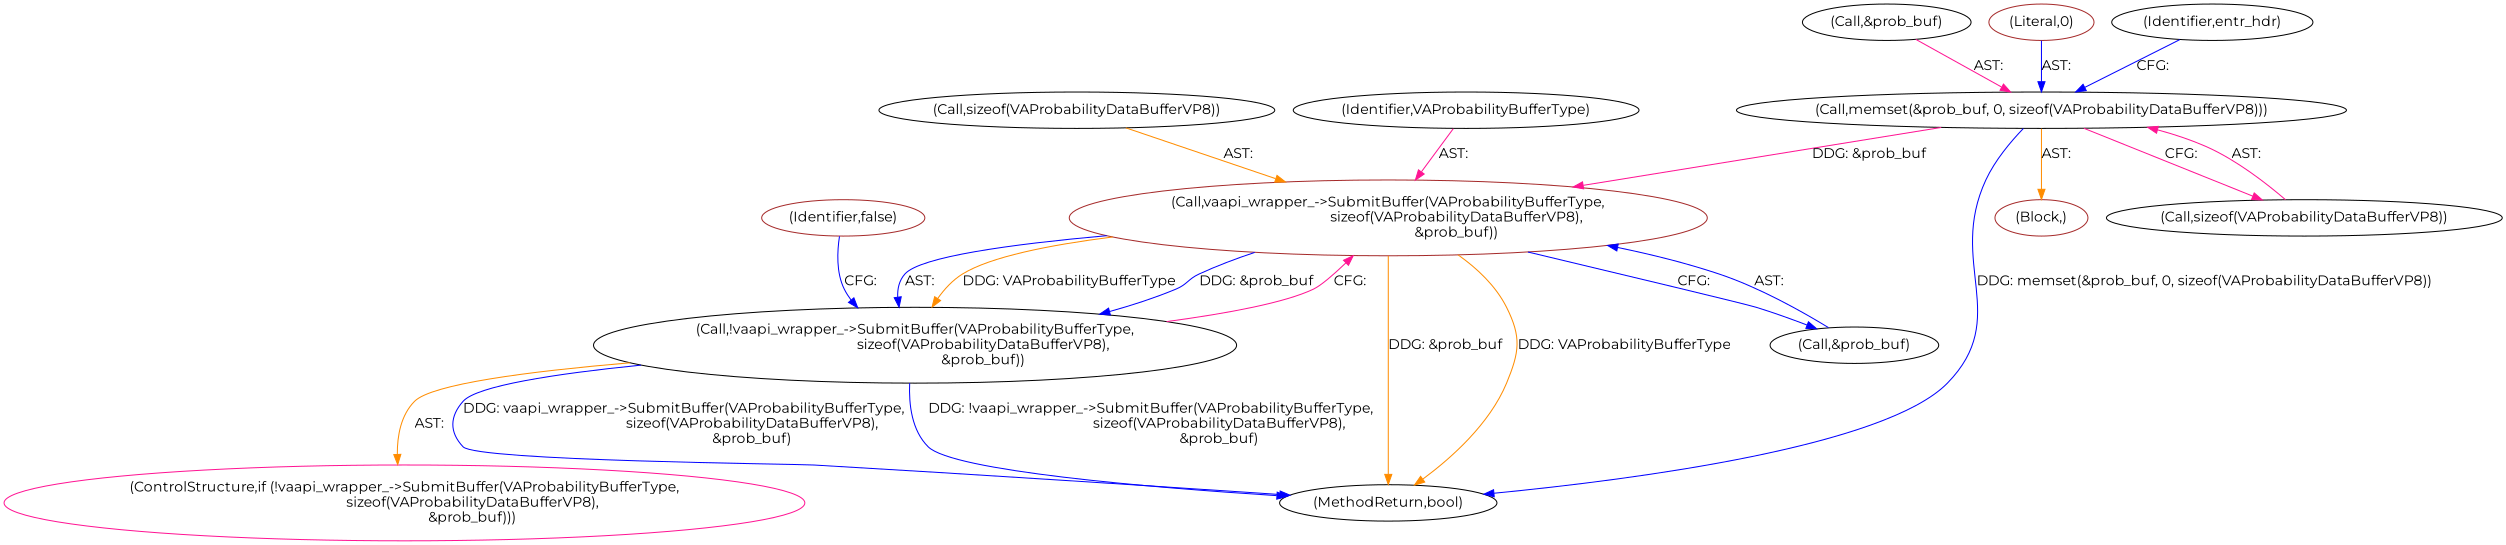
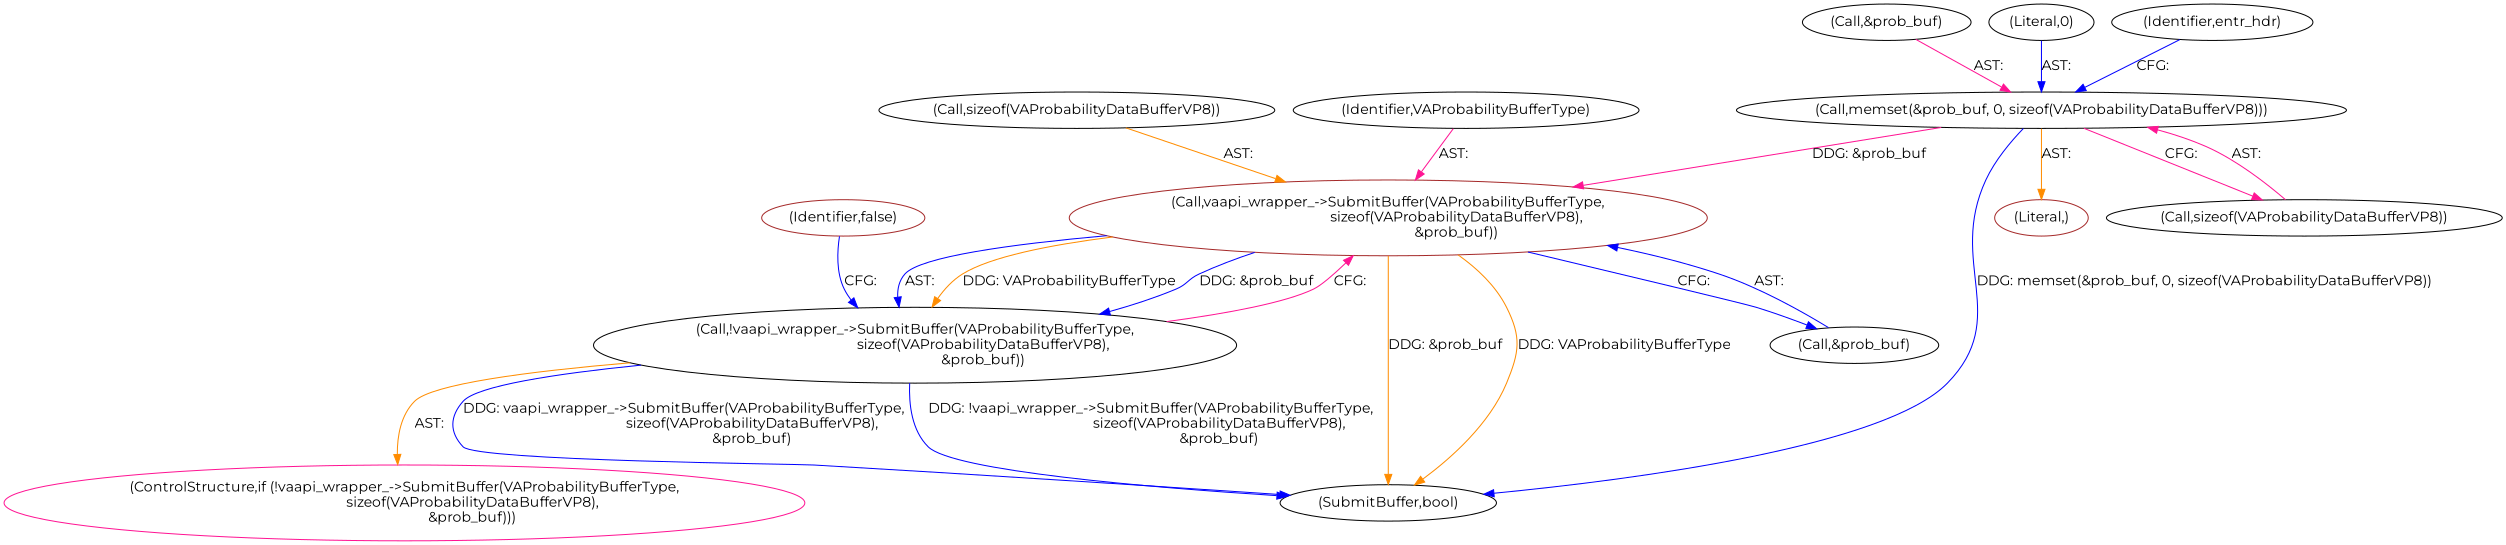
(2041, 22) -> (2041, 22)
(2041, 218) -> (2041, 218)
(1388, 503) -> (1388, 503)
